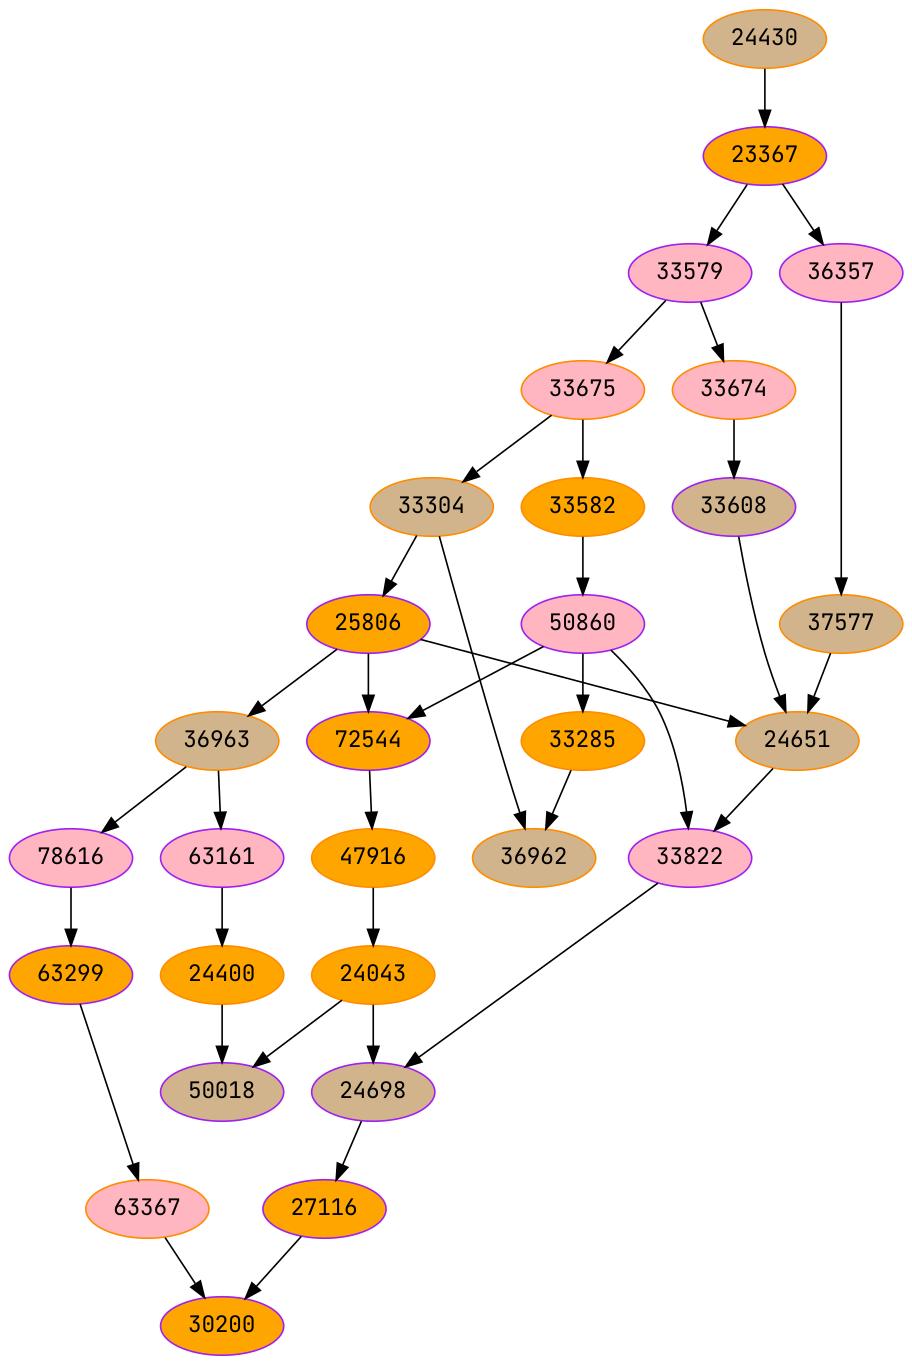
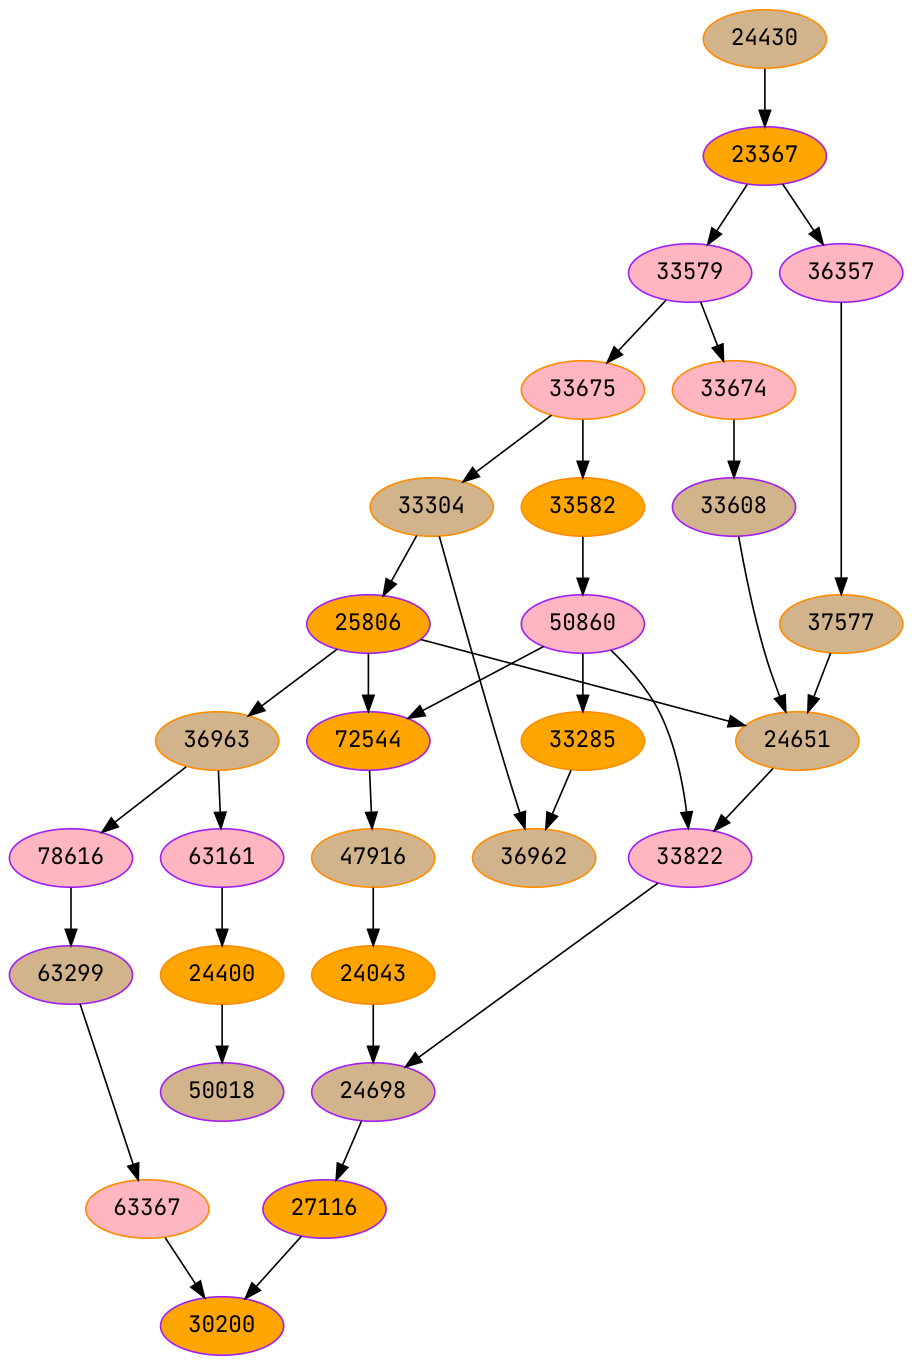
(373, 858) -> (373, 858)
(71, 975) -> (71, 975)
(304, 1028) -> none
